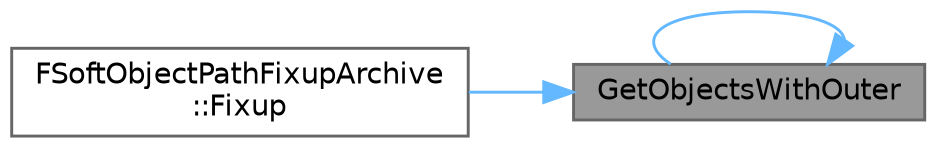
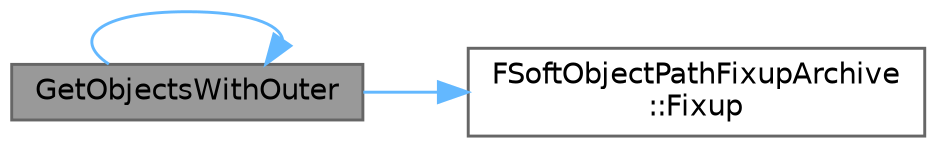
(506, 92) -> (401, 92)
